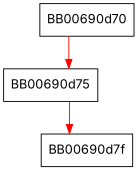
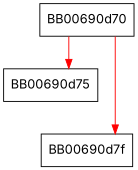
(70, 113) -> (115, 81)
